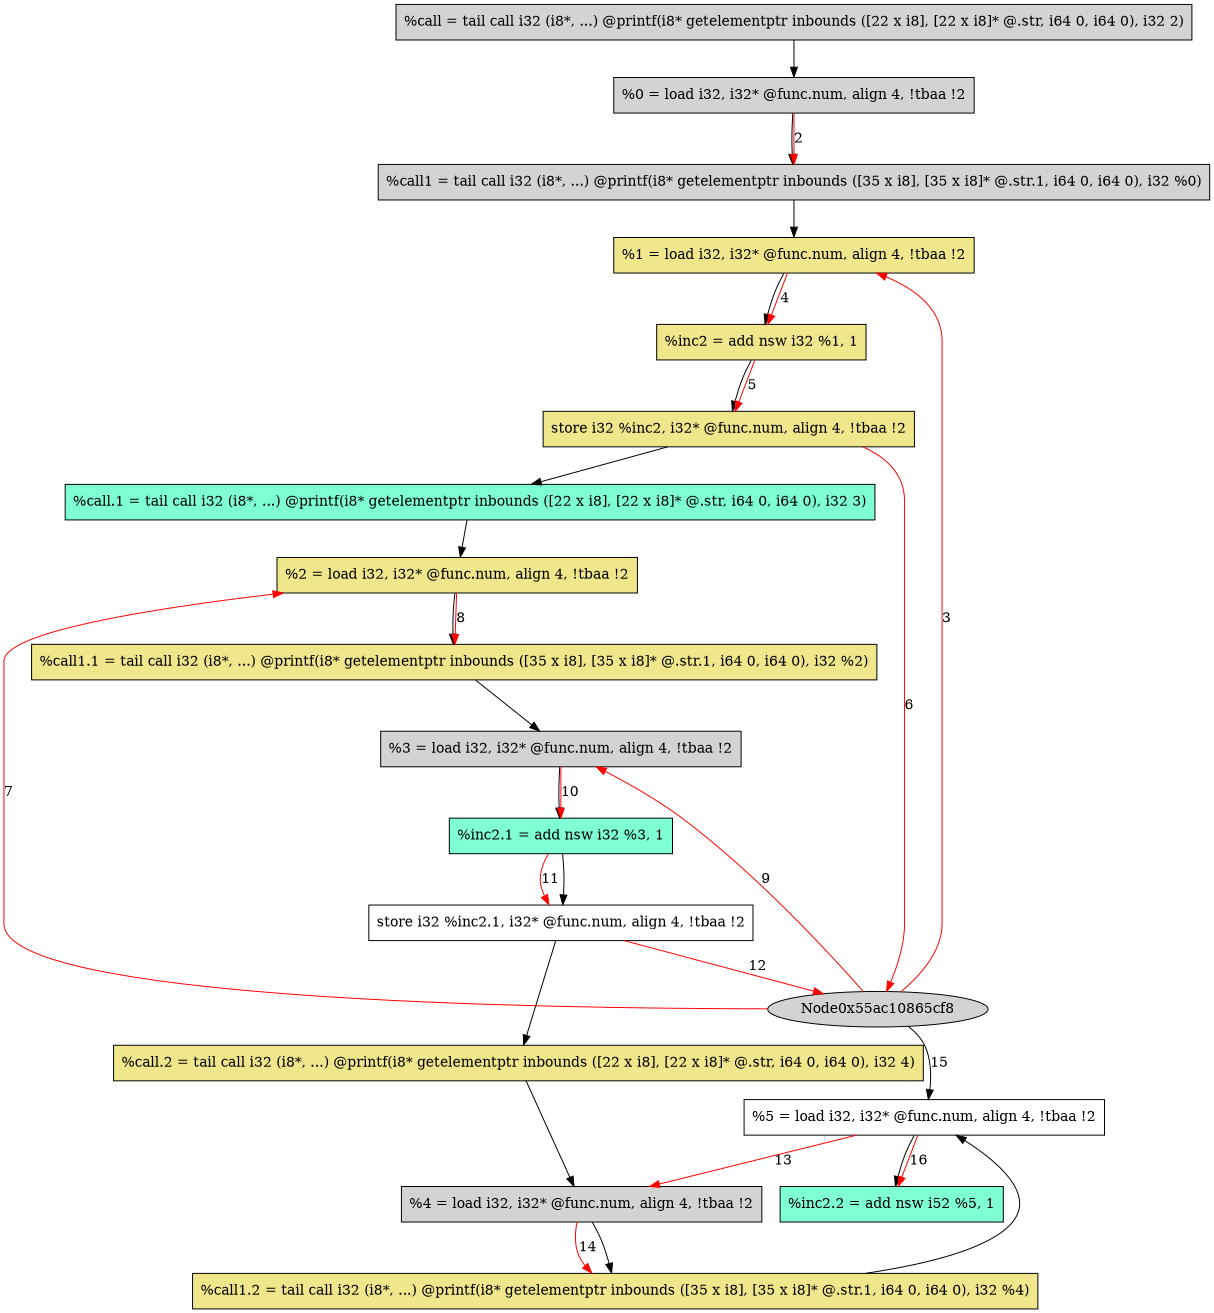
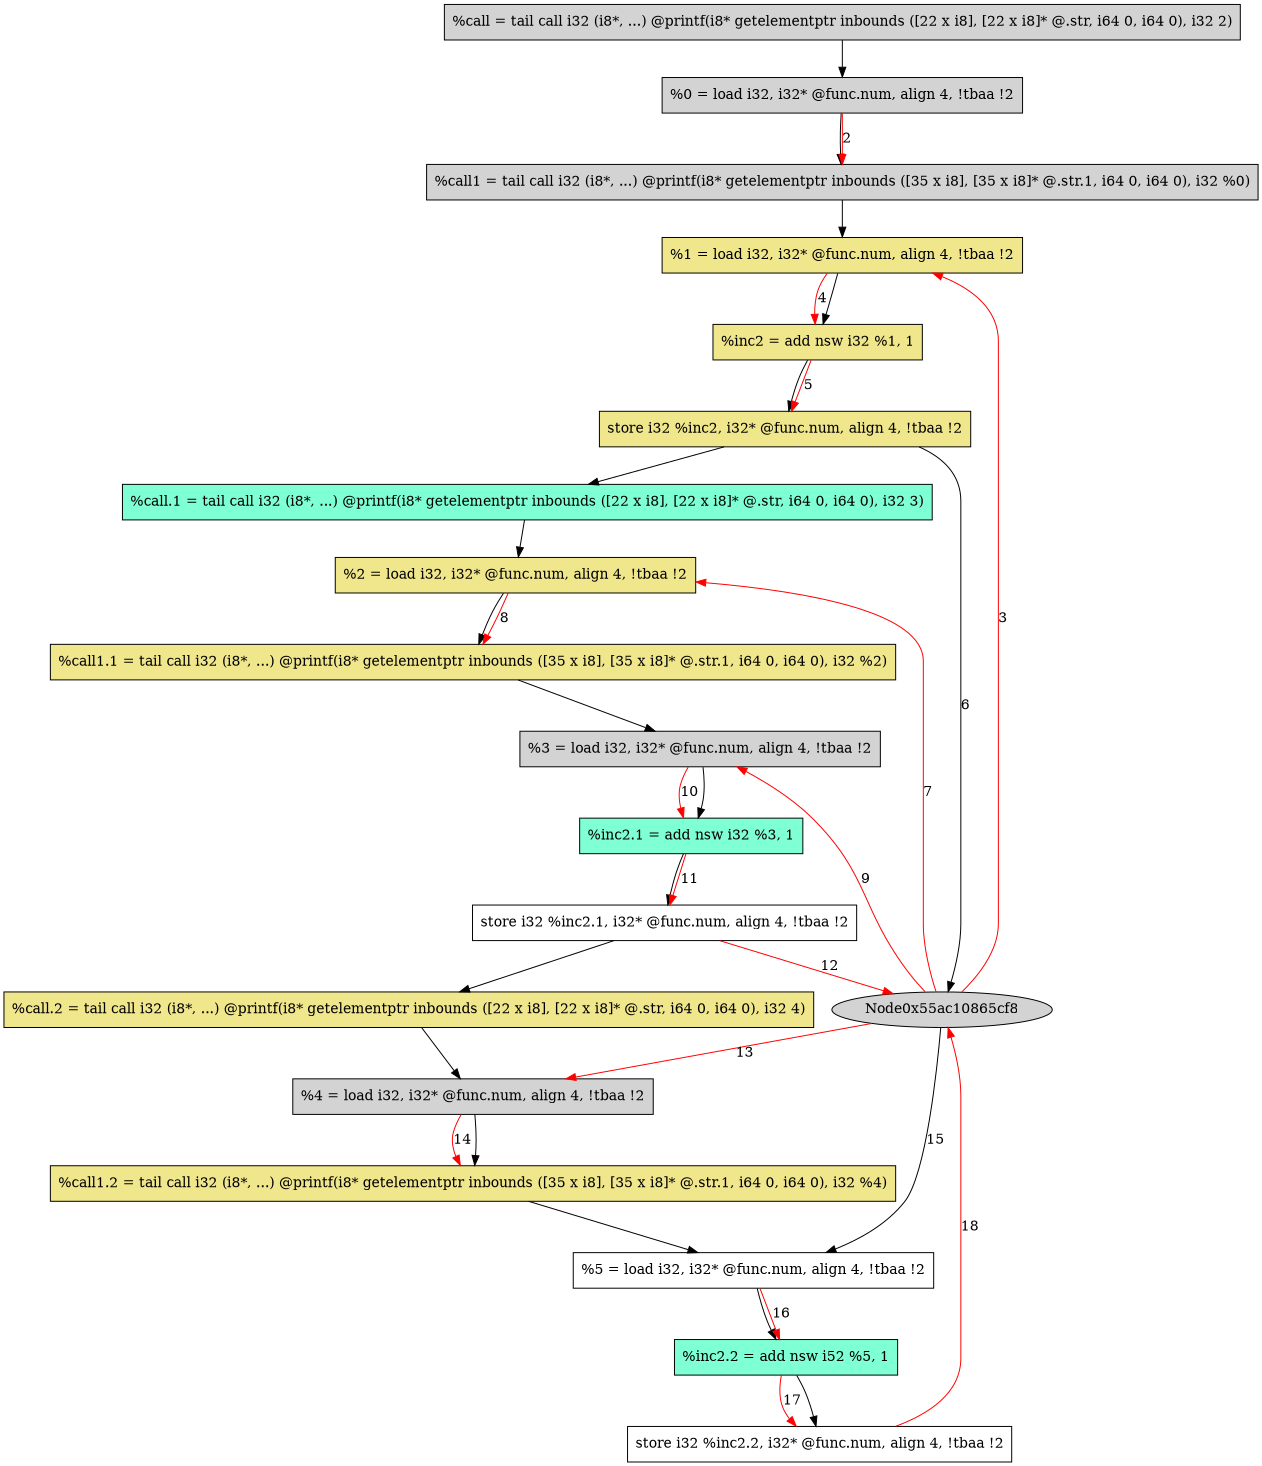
(905, 706) -> (961, 706)
(758, 1160) -> (724, 1050)
none -> (820, 1444)
